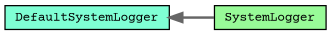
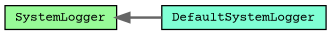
(198, 18) -> (145, 18)
